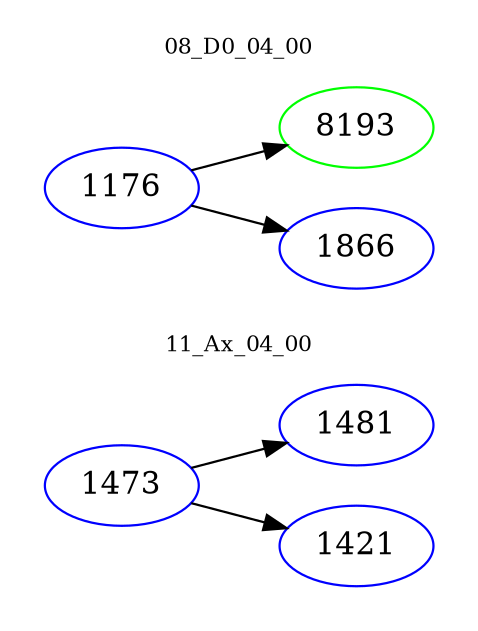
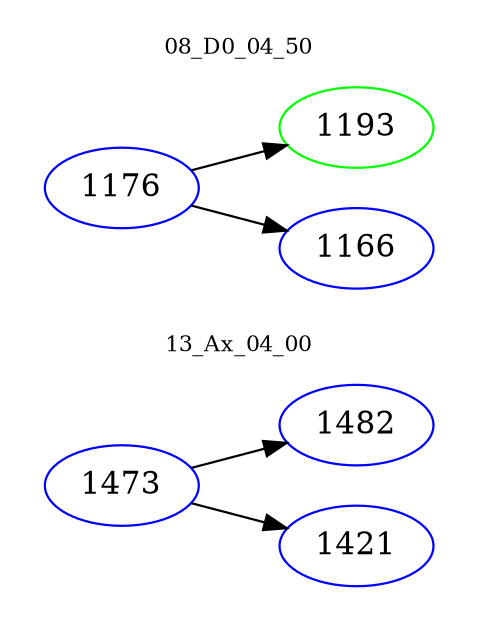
(239, 48) -> (239, 48)
(357, 128) -> (357, 128)
(357, 248) -> (357, 248)
(239, 346) -> (239, 346)
(357, 425) -> (357, 425)
